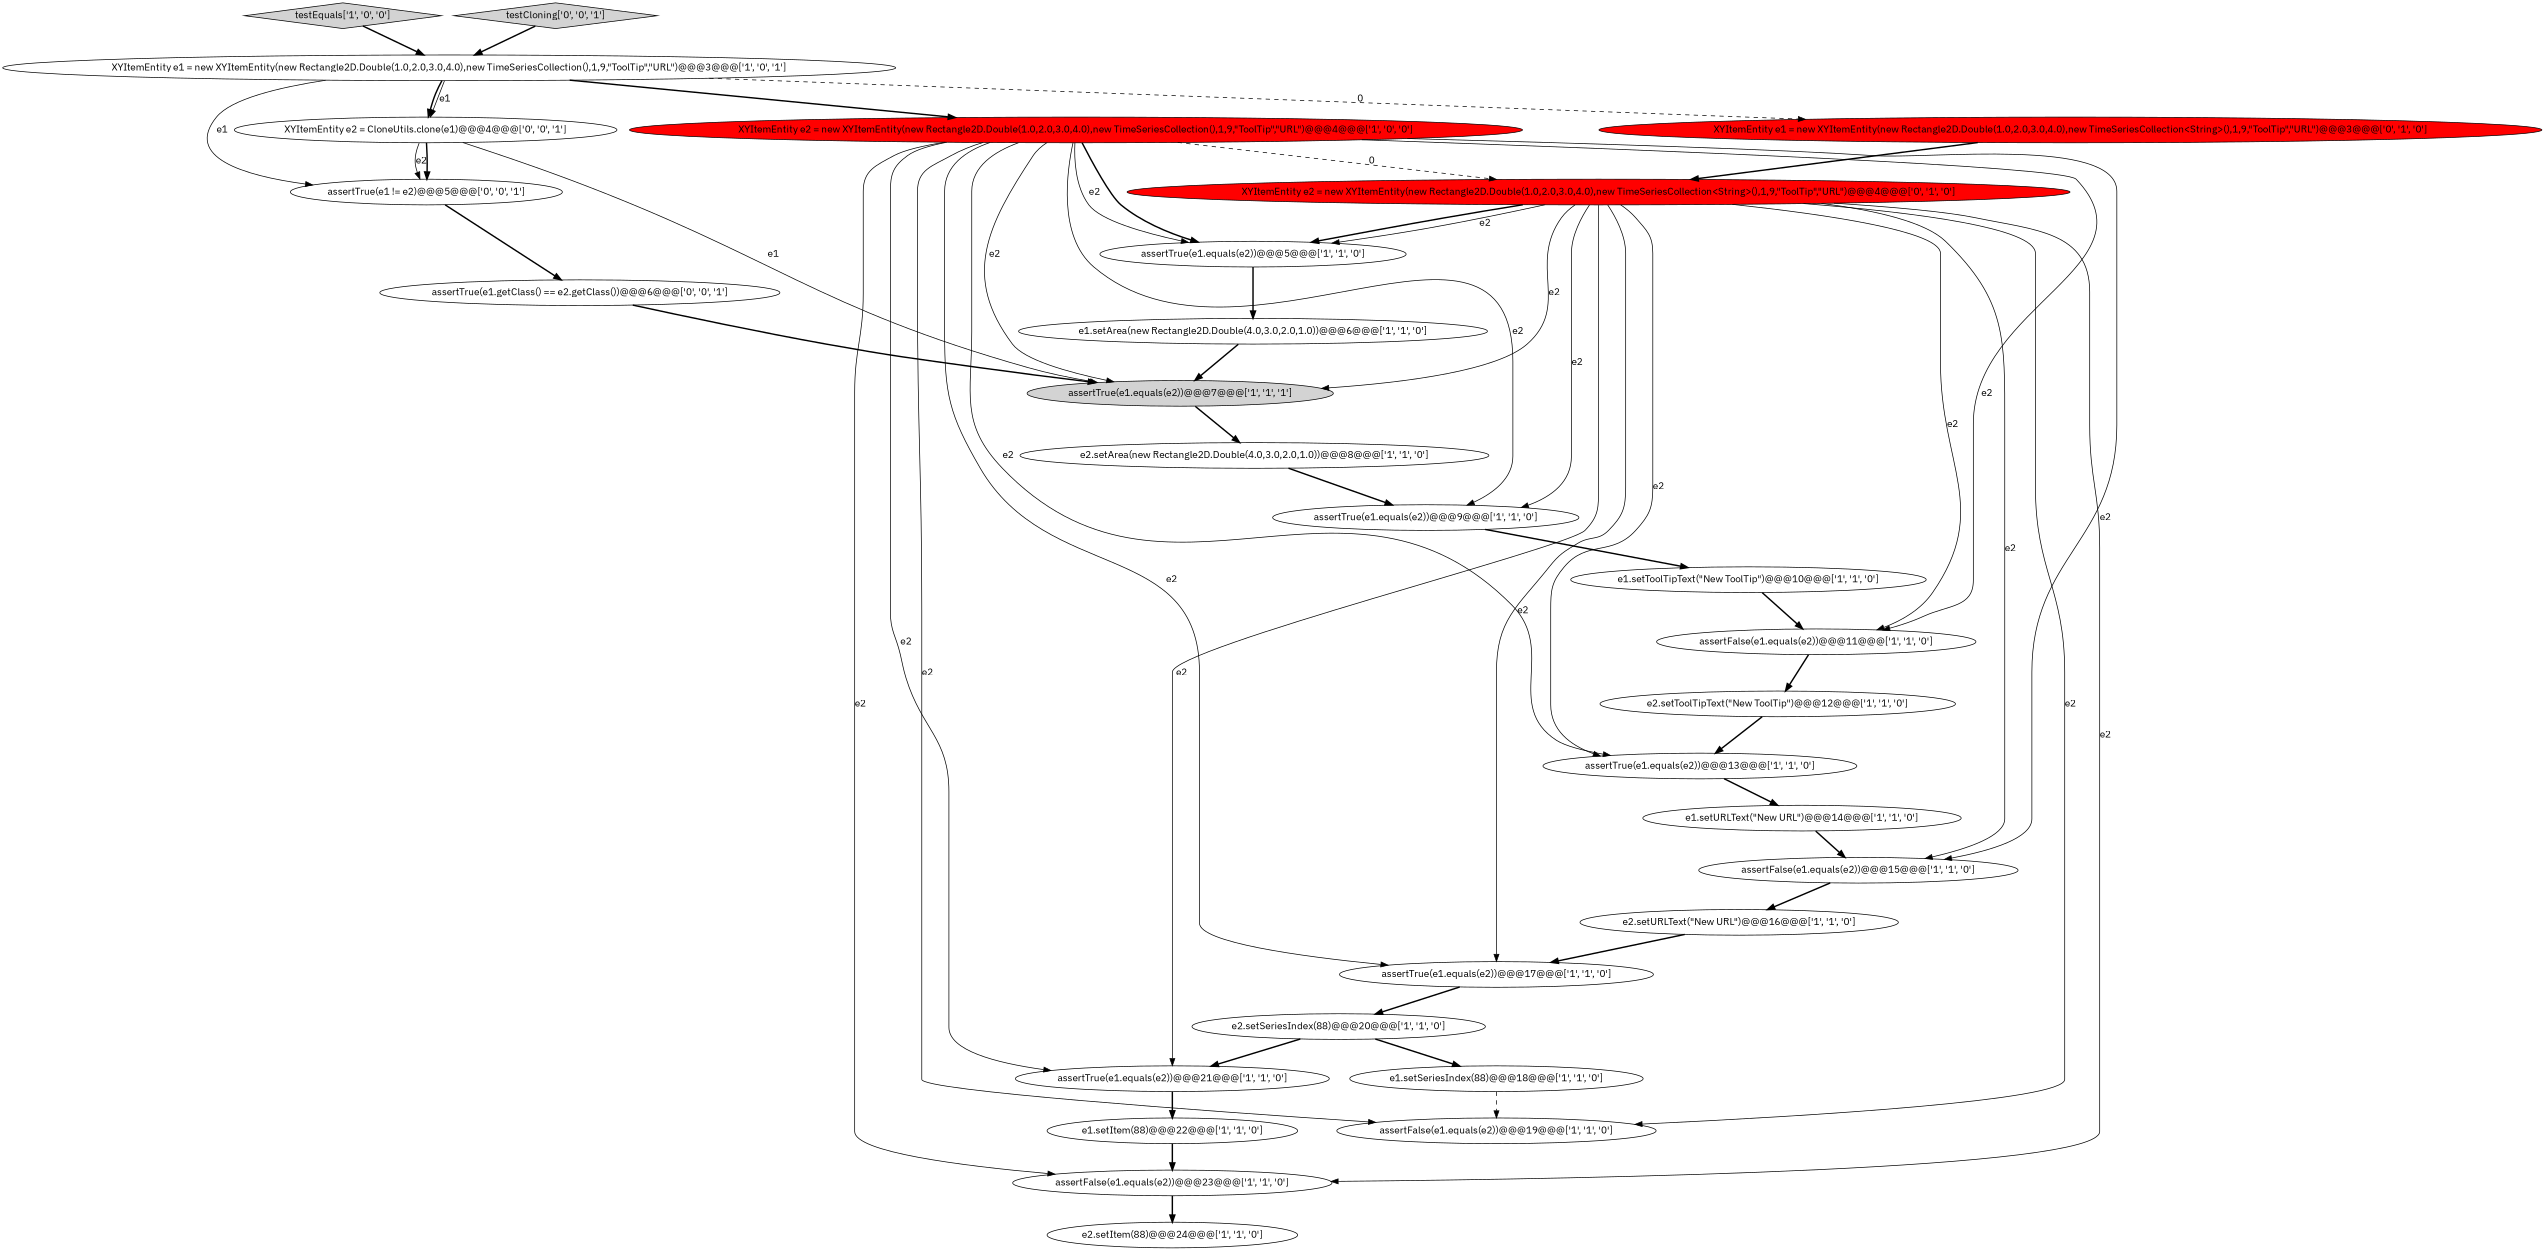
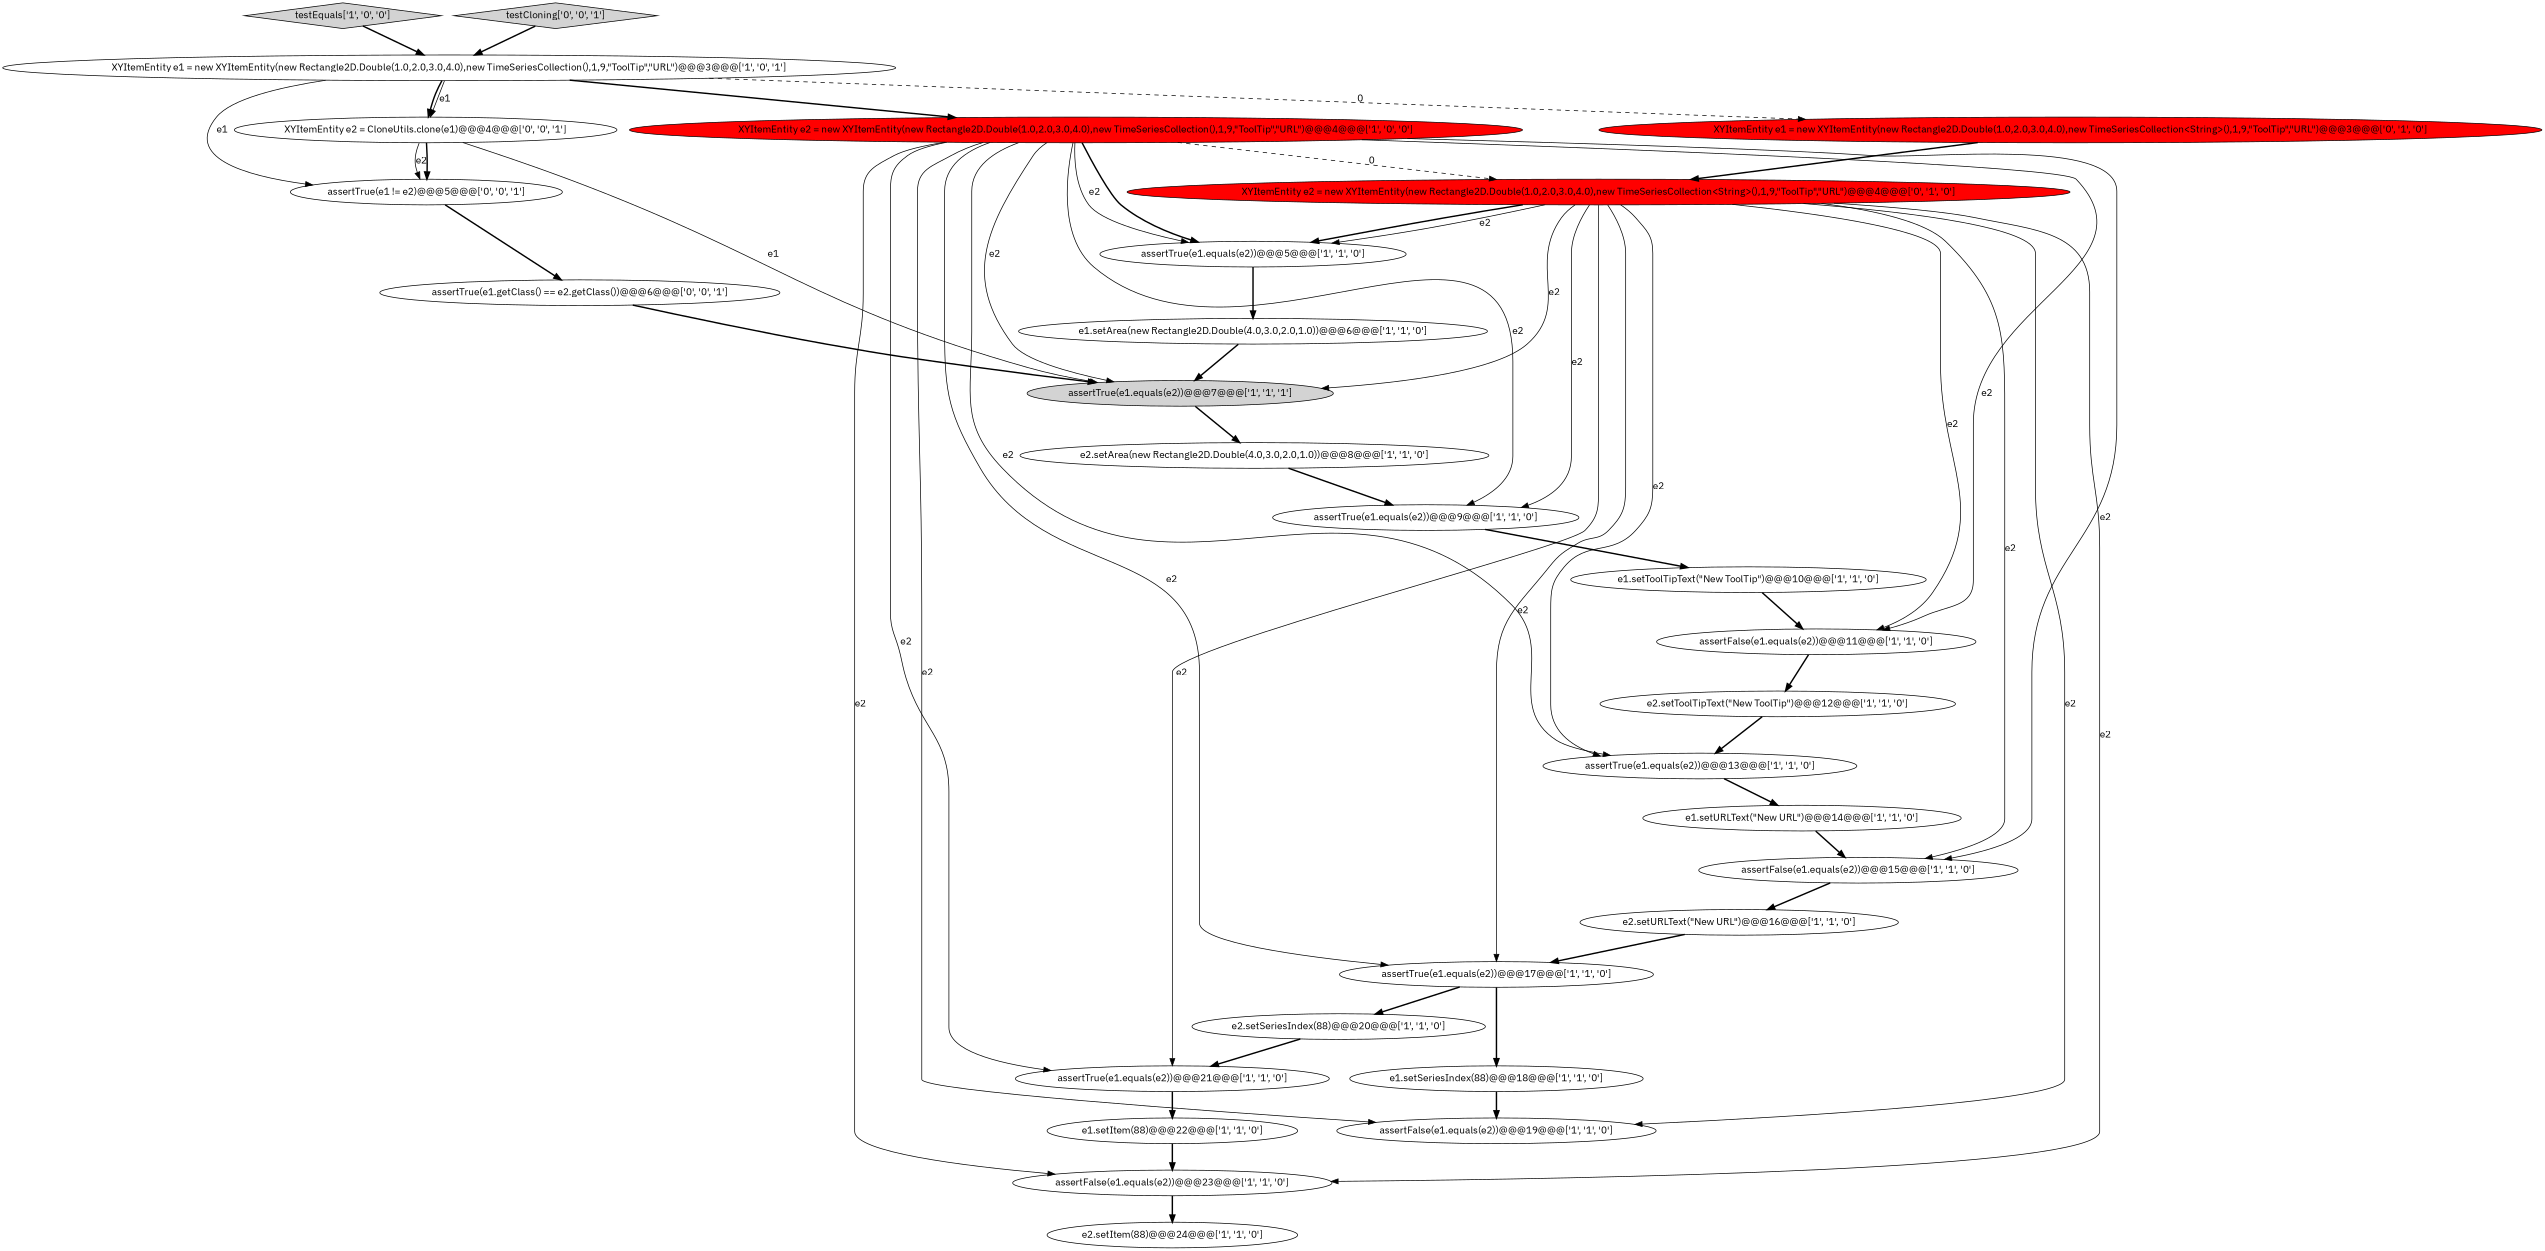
(1414, 1051) -> (1496, 1023)
(1496, 1101) -> (1496, 1101)
